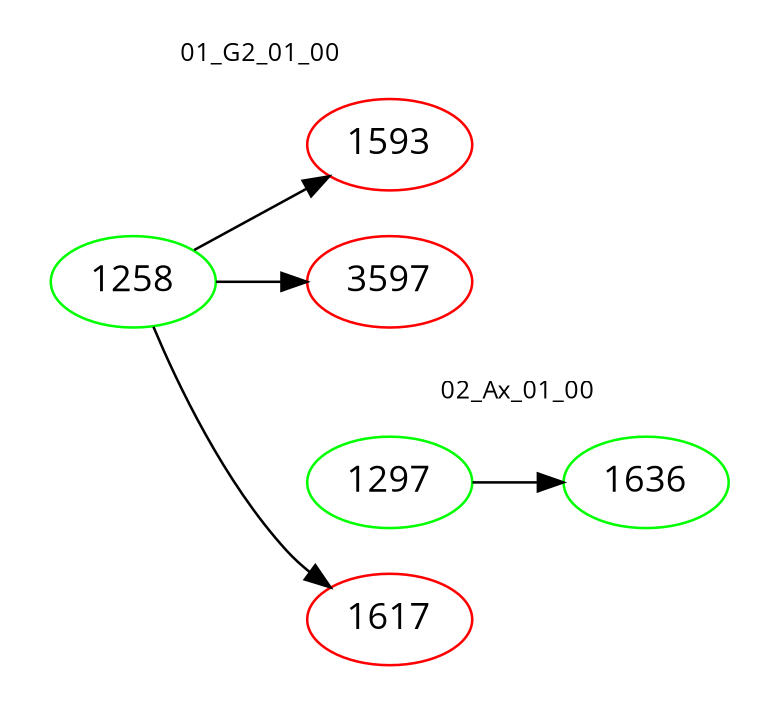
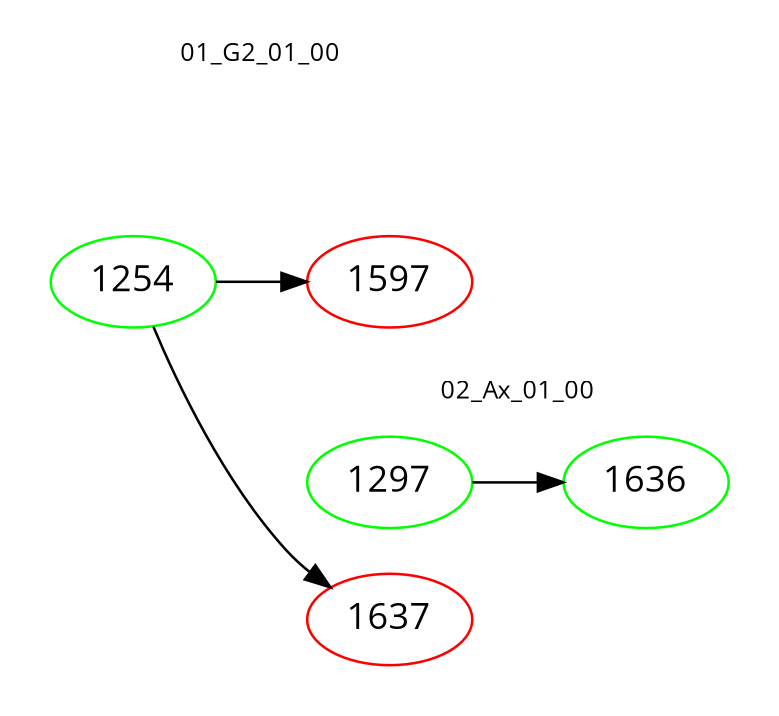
(390, 145) -> none
(133, 282) -> (133, 282)
(390, 282) -> (390, 282)
(390, 619) -> (390, 619)
